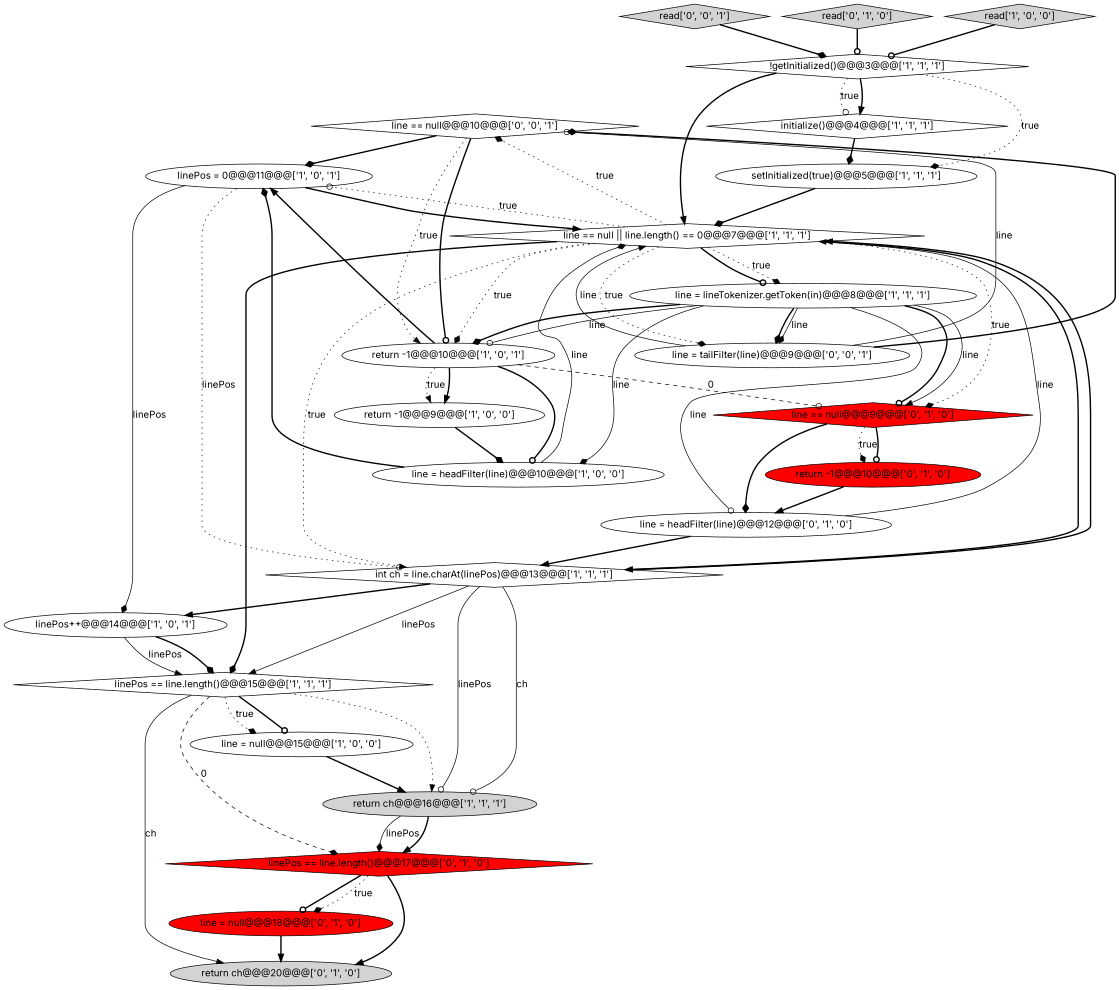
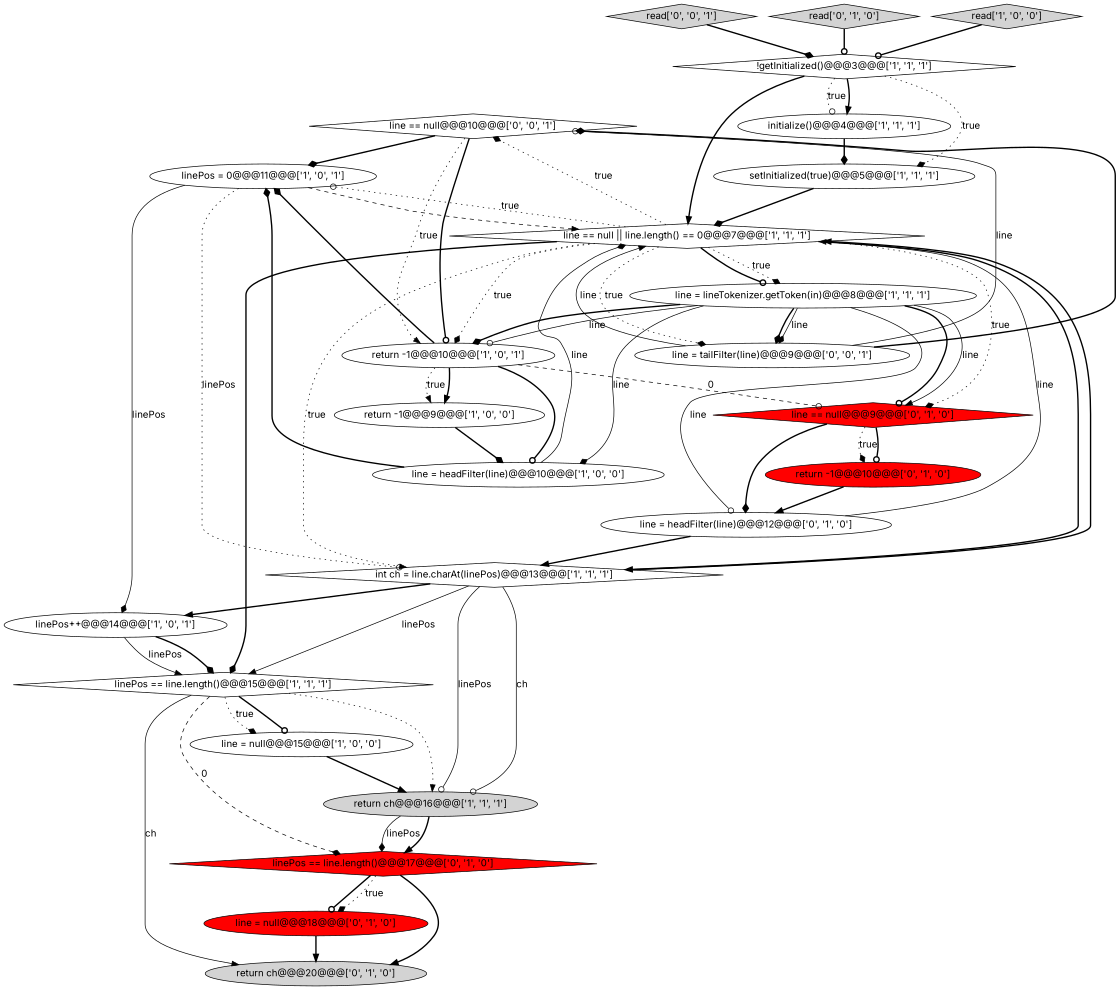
(857, 126) -> (844, 126)
(438, 215) -> (439, 215)
(354, 269) -> (356, 270)
